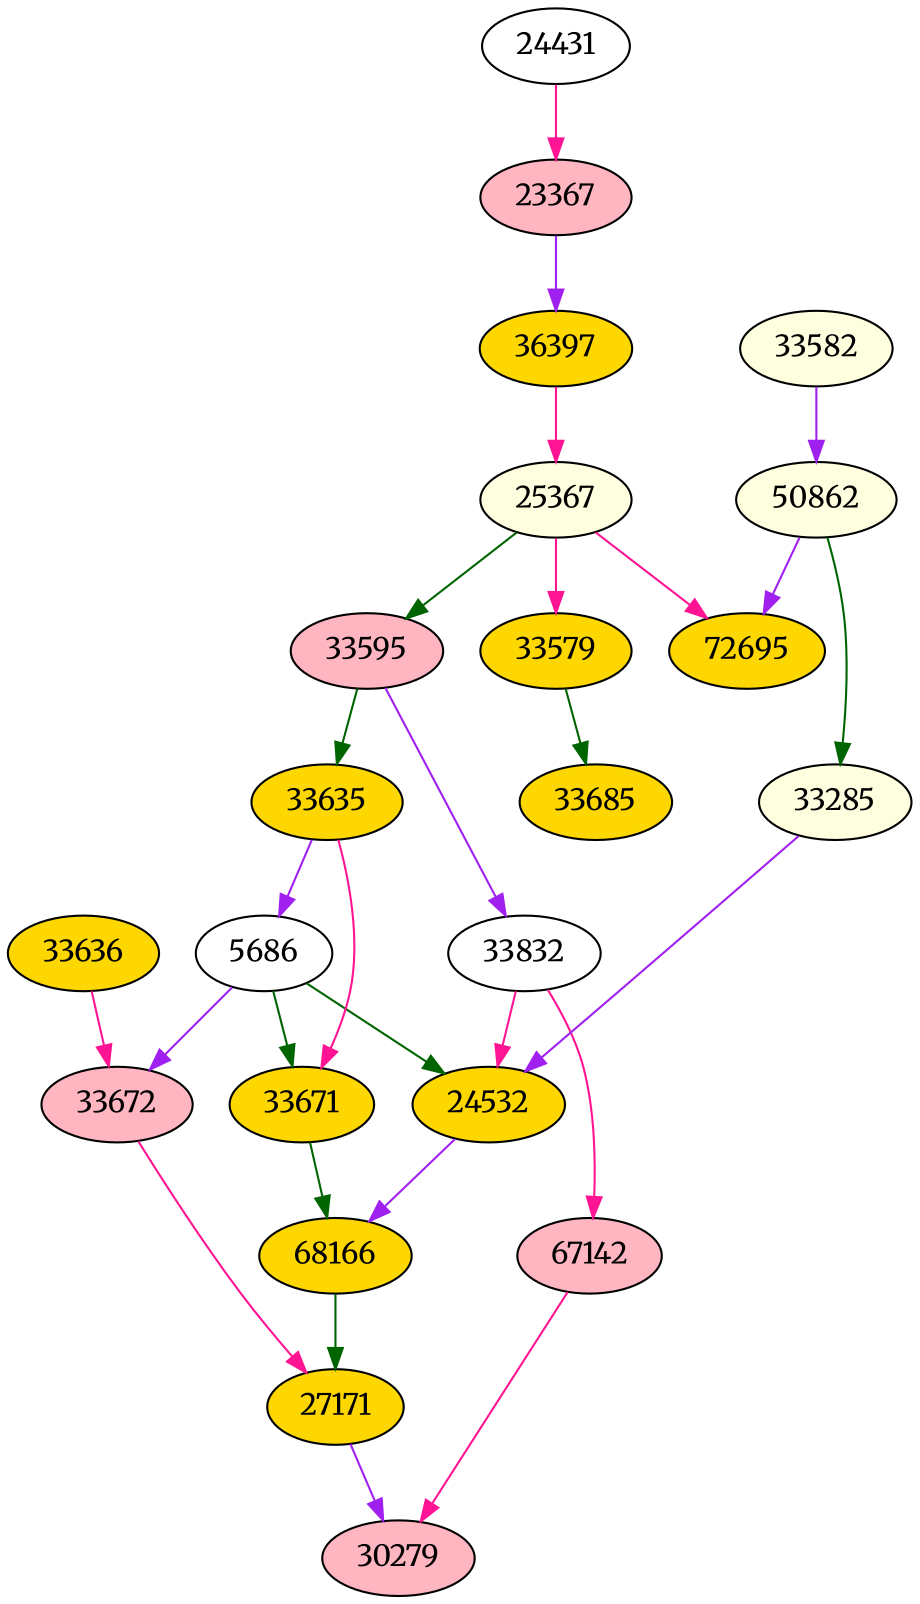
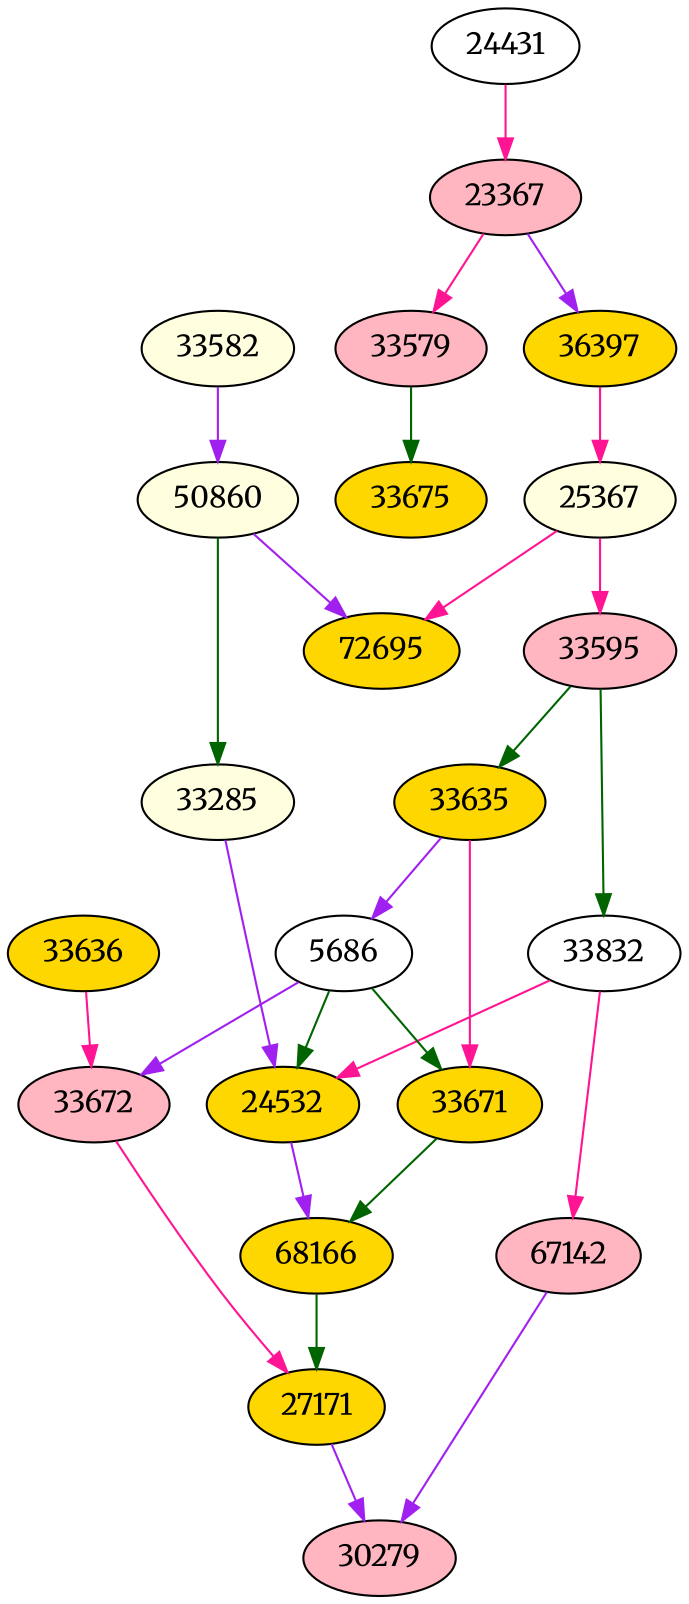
(816, 500) -> (218, 500)
(556, 565) -> (464, 263)
(470, 569) -> (600, 565)
(556, 651) -> (411, 349)
(440, 792) -> (602, 791)
(596, 802) -> (411, 500)
(500, 1398) -> (480, 1398)
